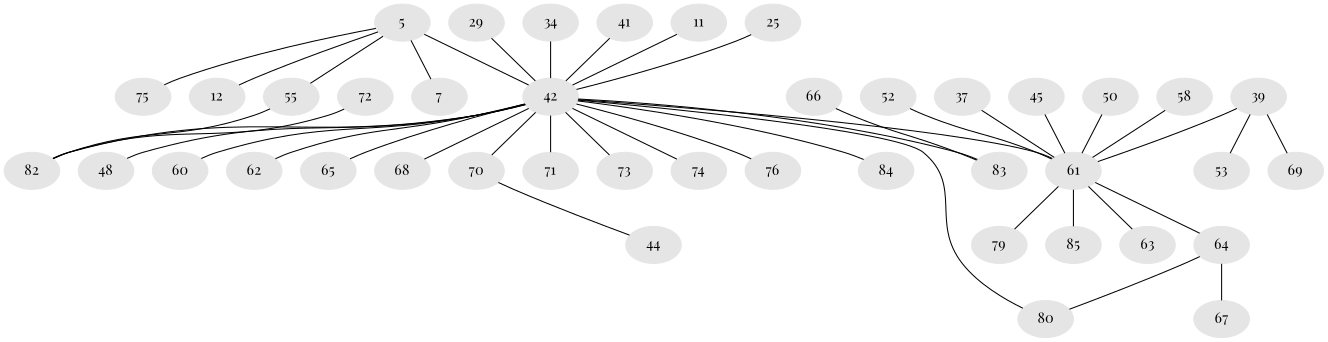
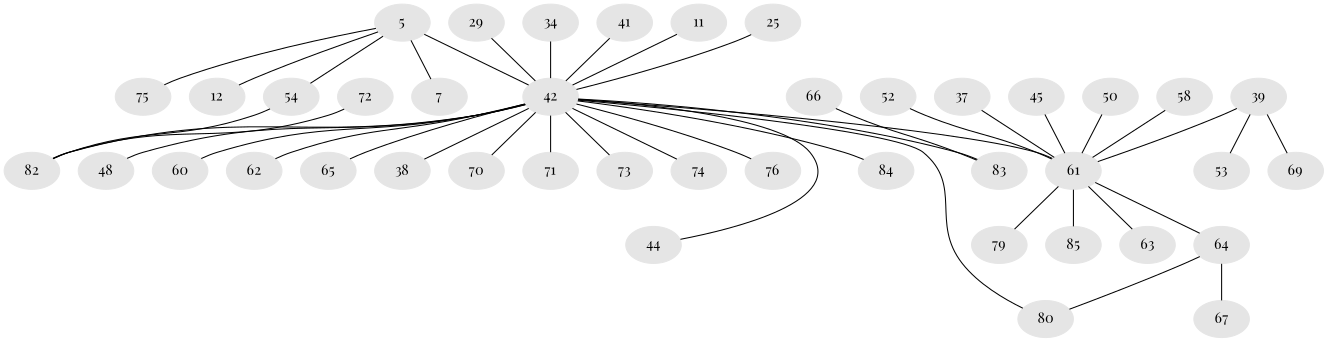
(291, 97) -> (291, 97)
(402, 171) -> (402, 171)
(564, 210) -> (811, 154)
